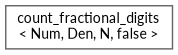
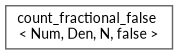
(89, 27) -> (89, 27)
